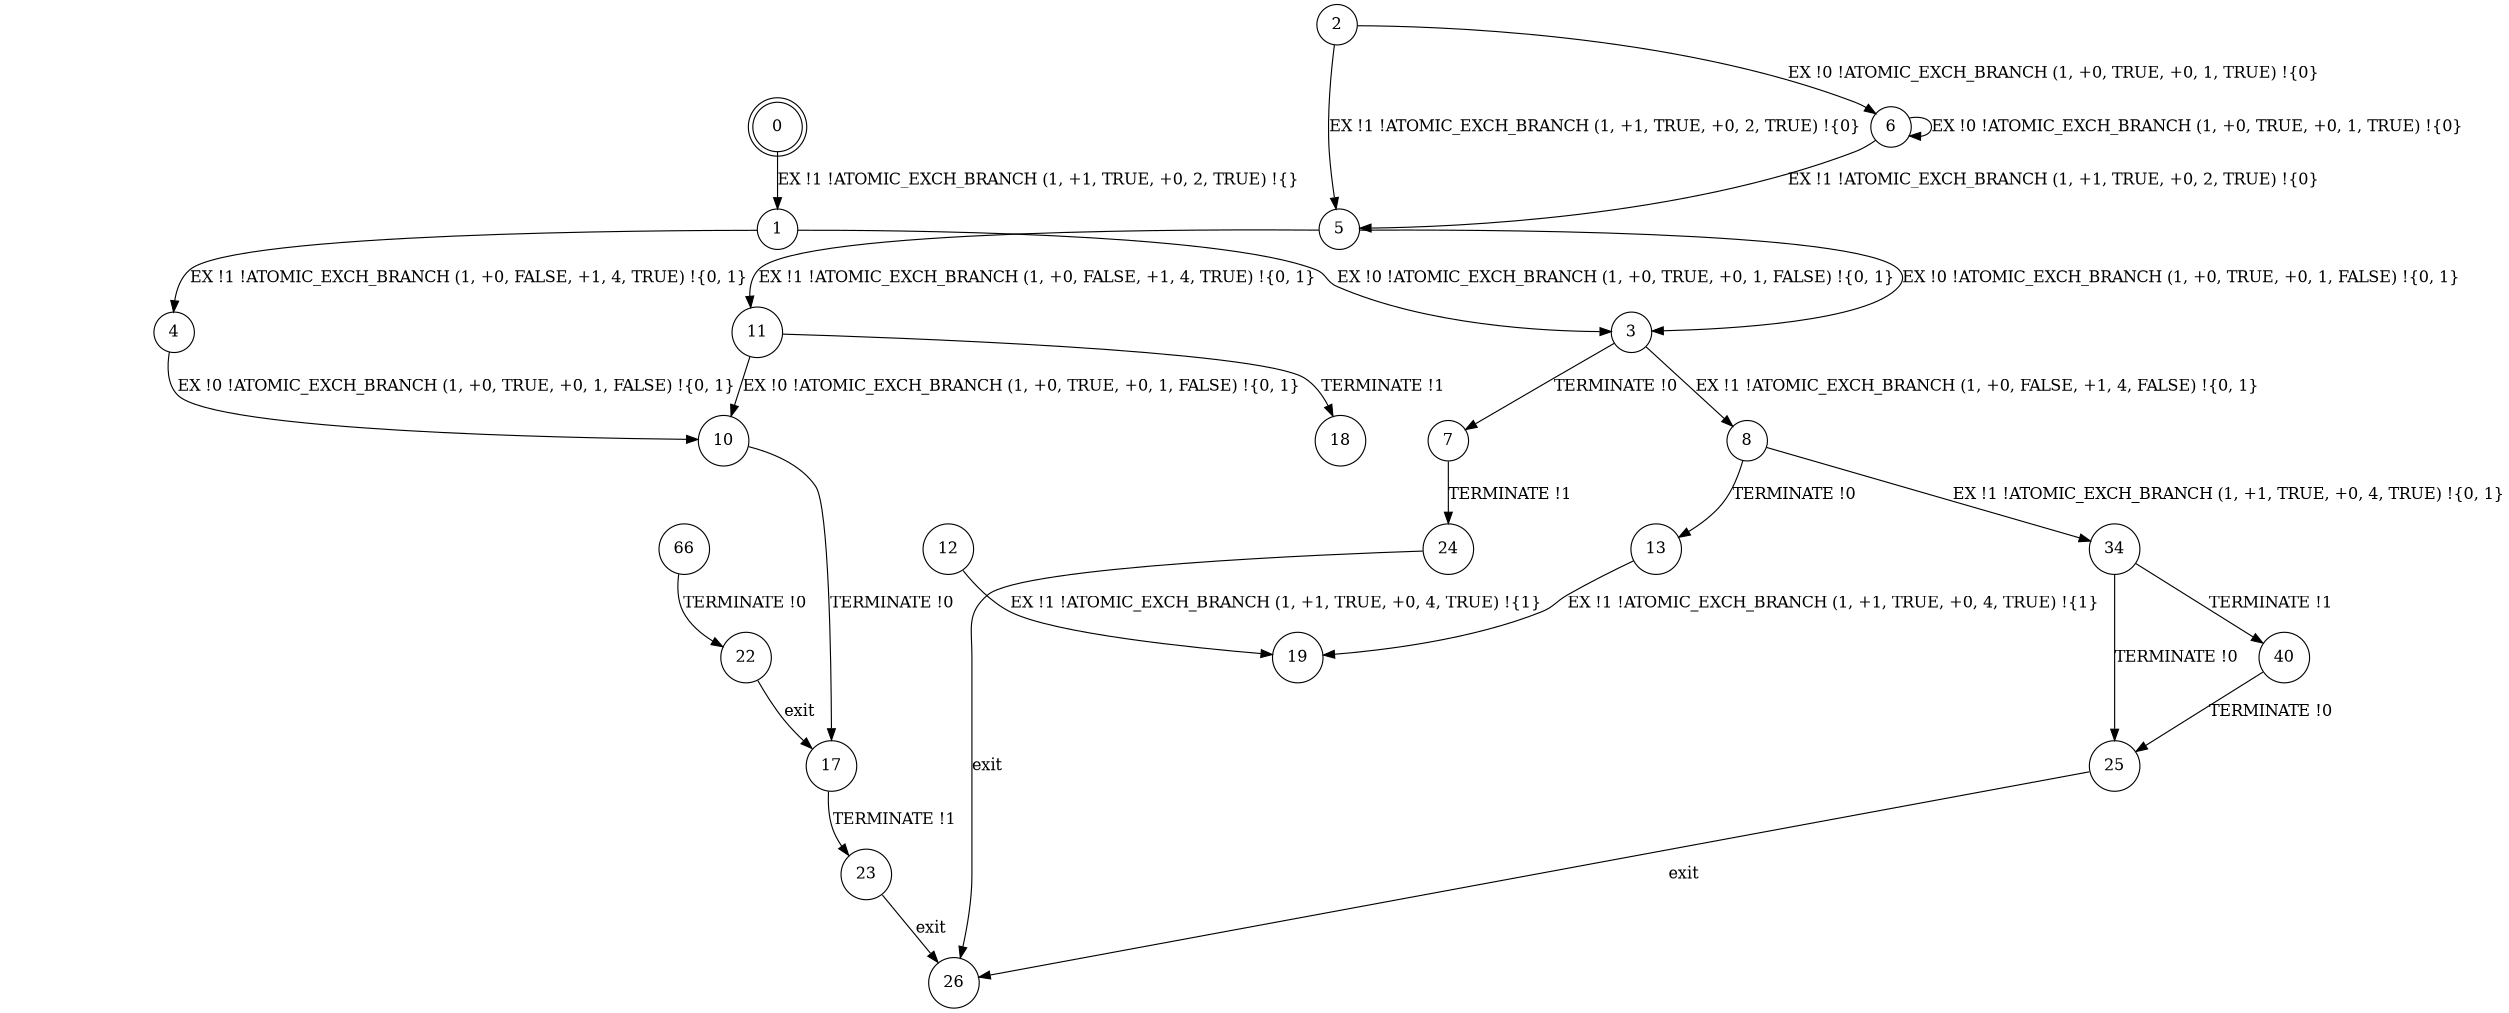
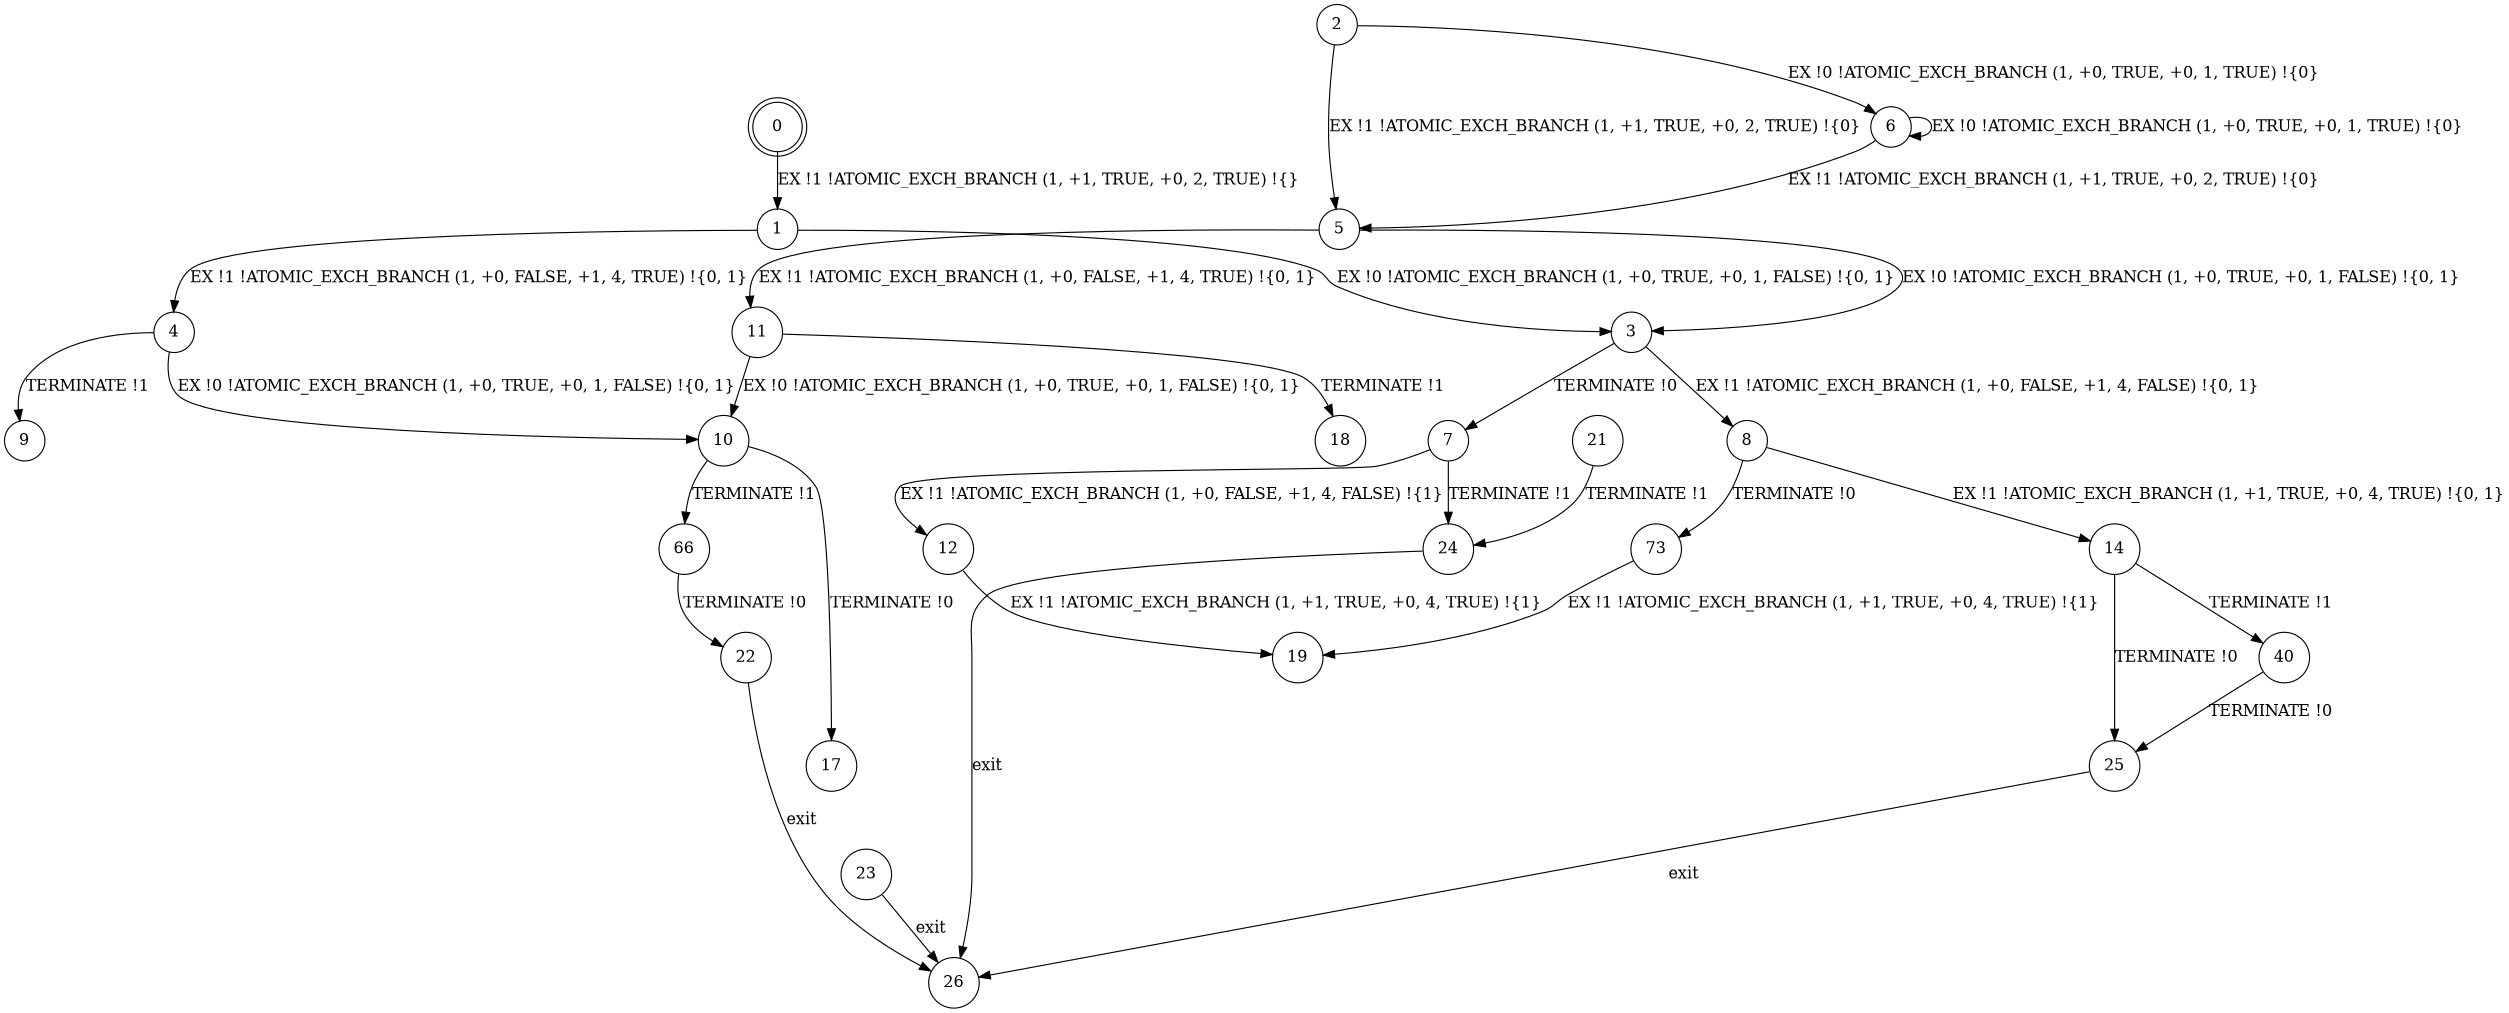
none -> (25, 441)
none -> (1598, 441)
none -> (1140, 471)
none -> (693, 485)
(1656, 549) -> (1656, 549)
(2115, 549) -> (2115, 549)
(778, 712) -> (796, 849)
(830, 820) -> none
